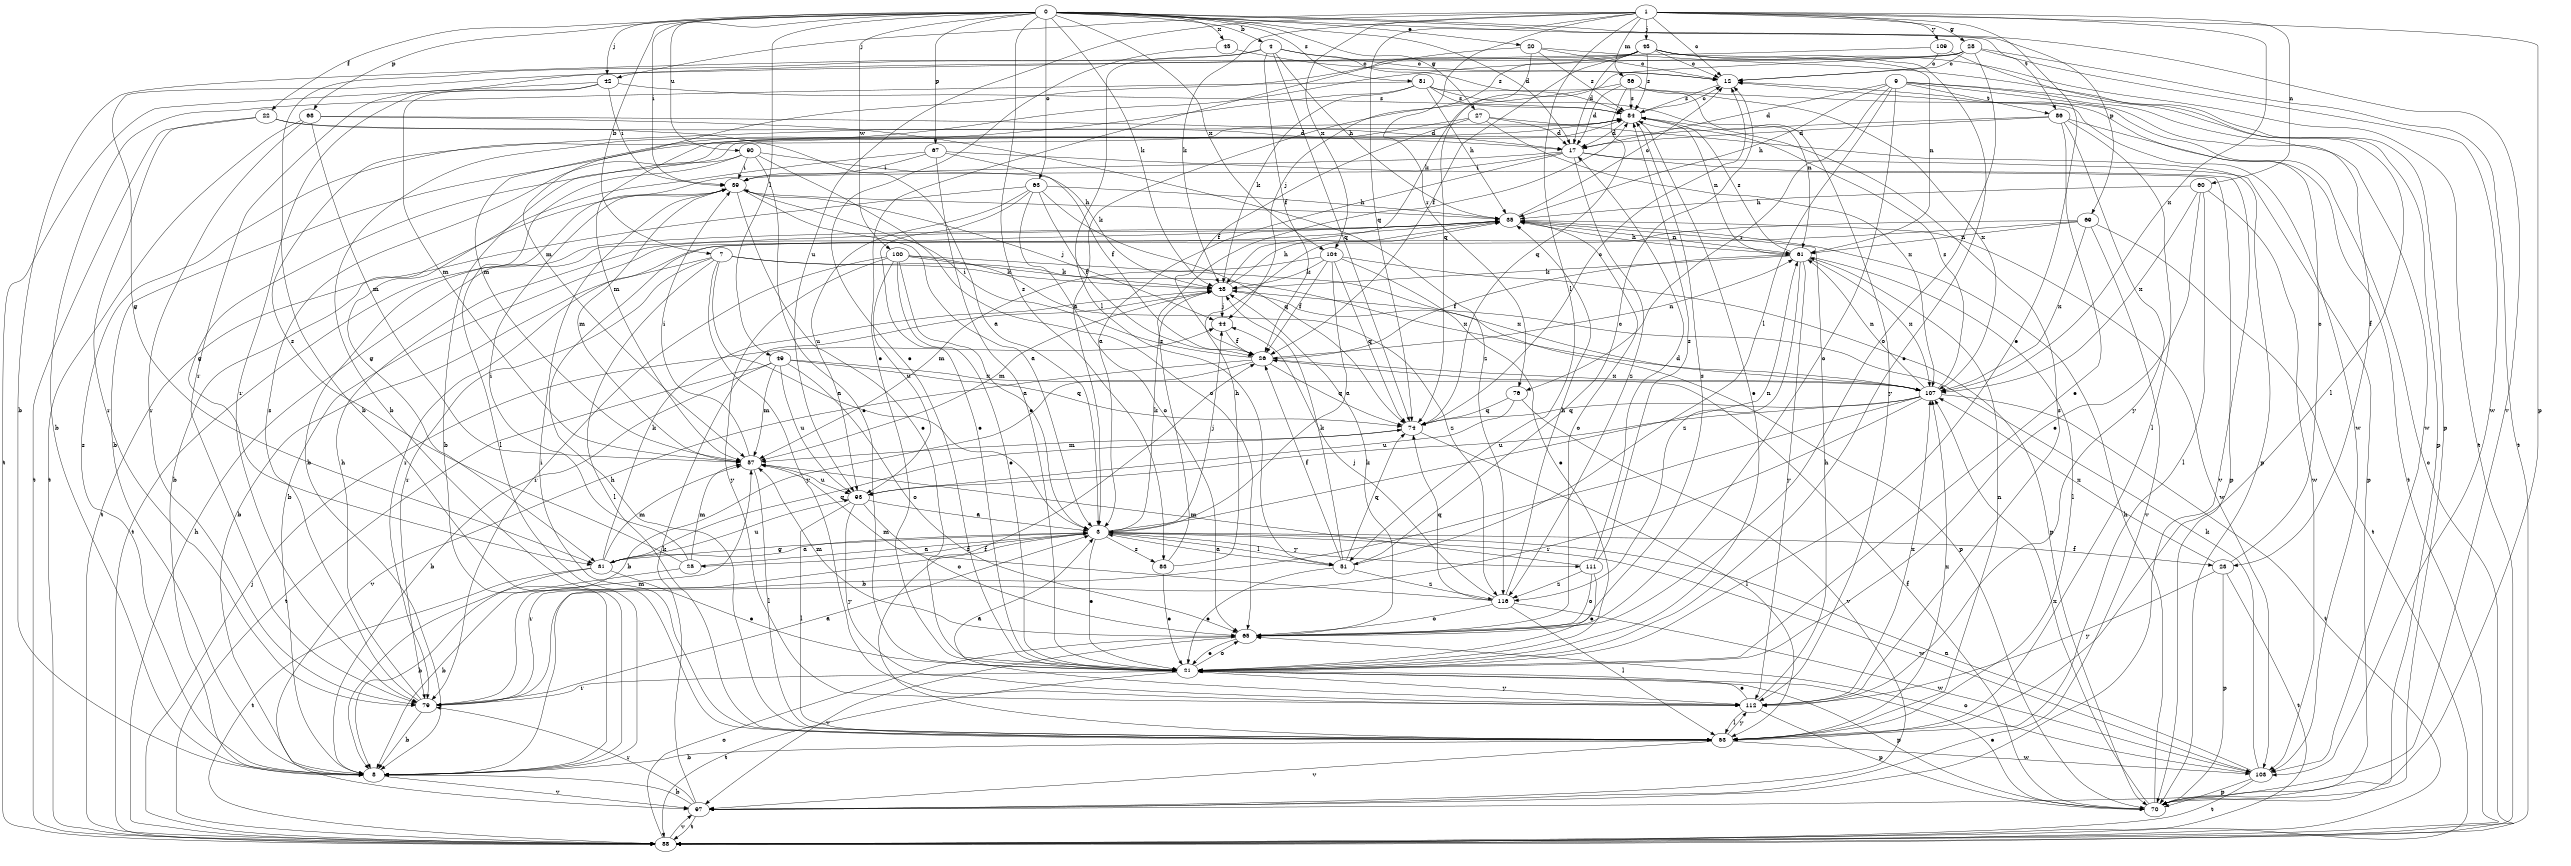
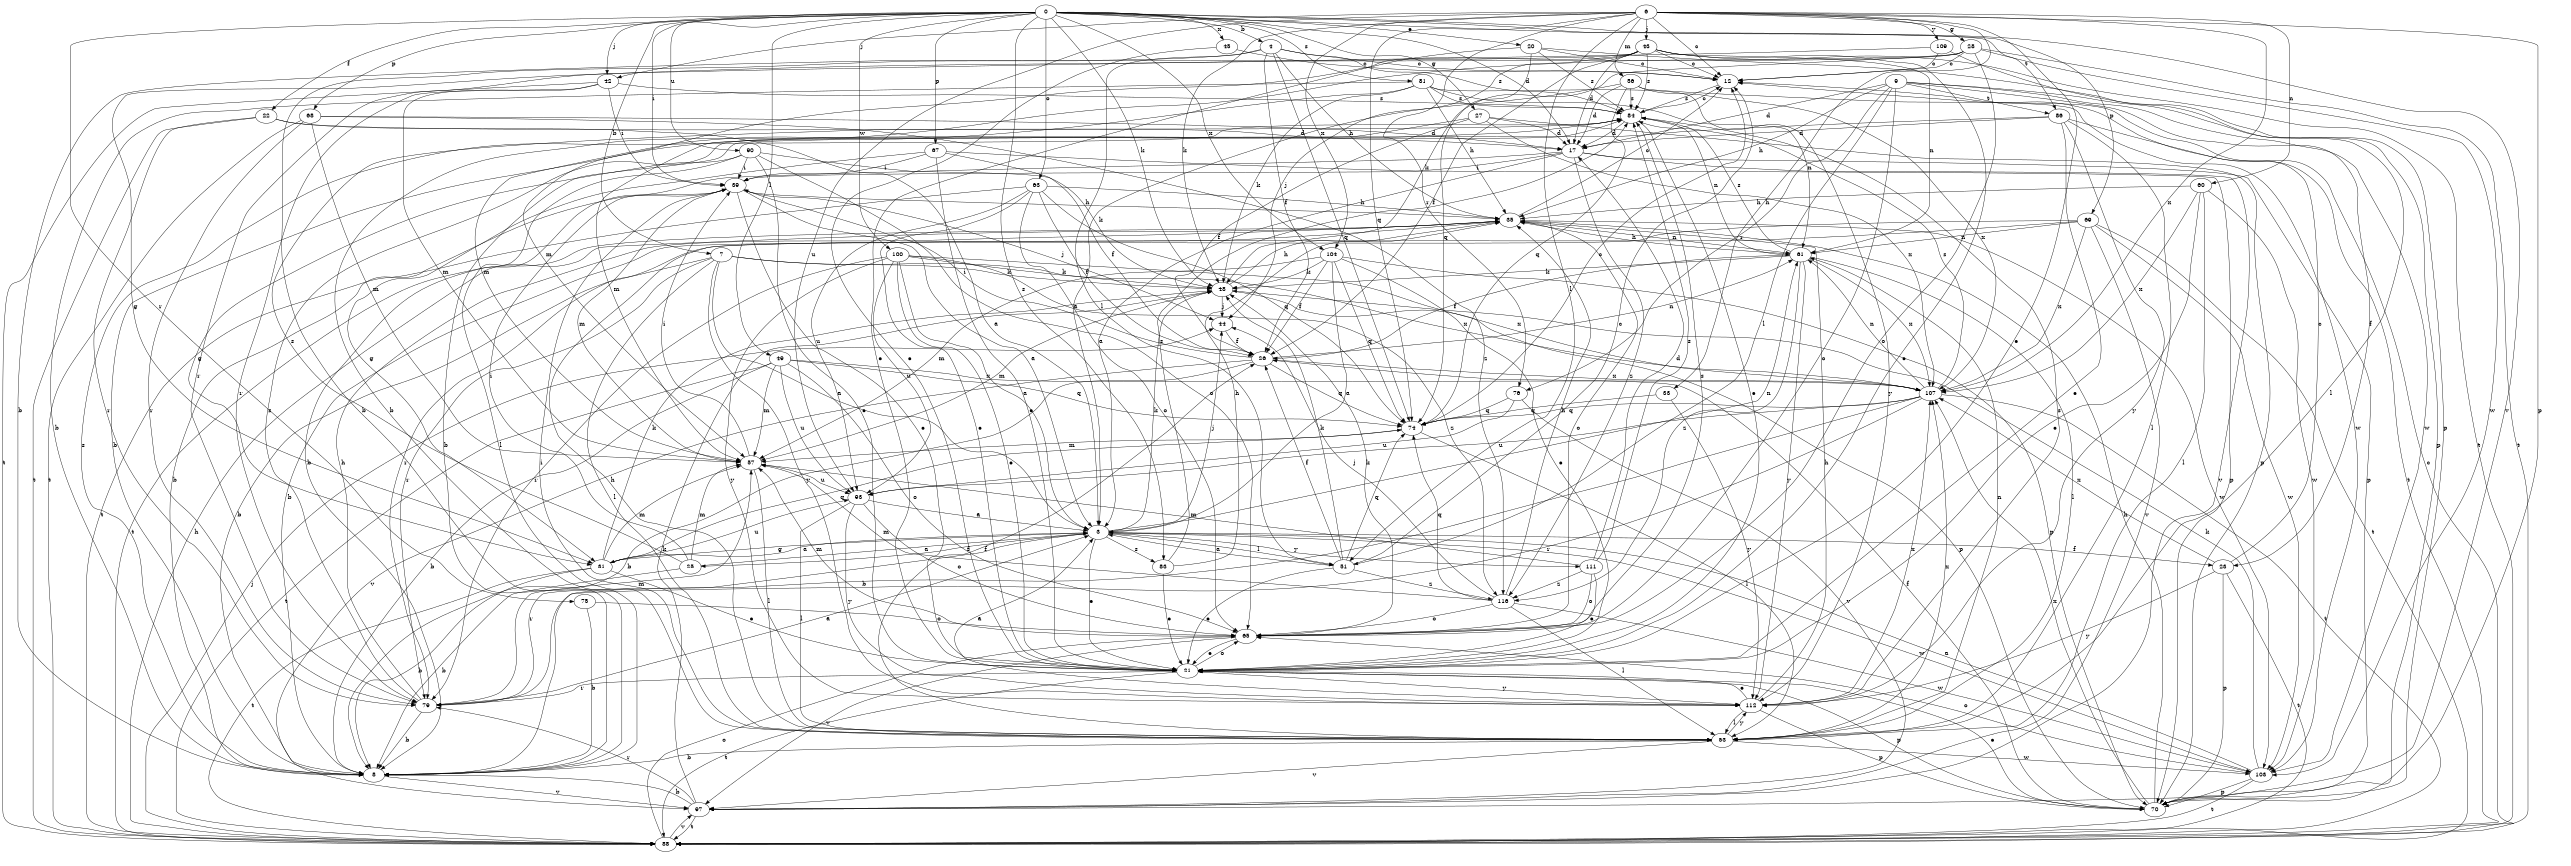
(1646, 12) -> (1646, 12)
none -> (1667, 394)
none -> (2272, 464)
none -> (585, 602)
